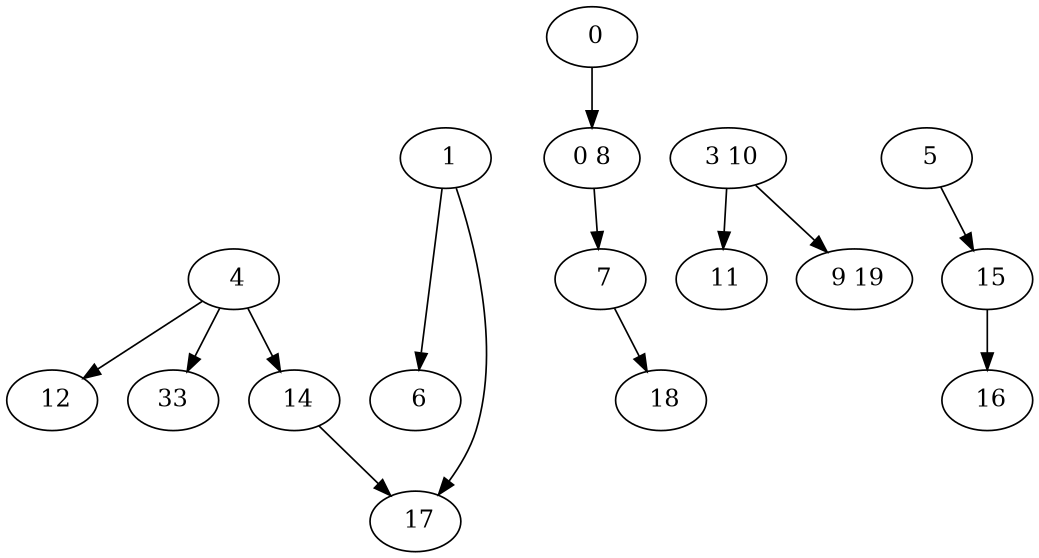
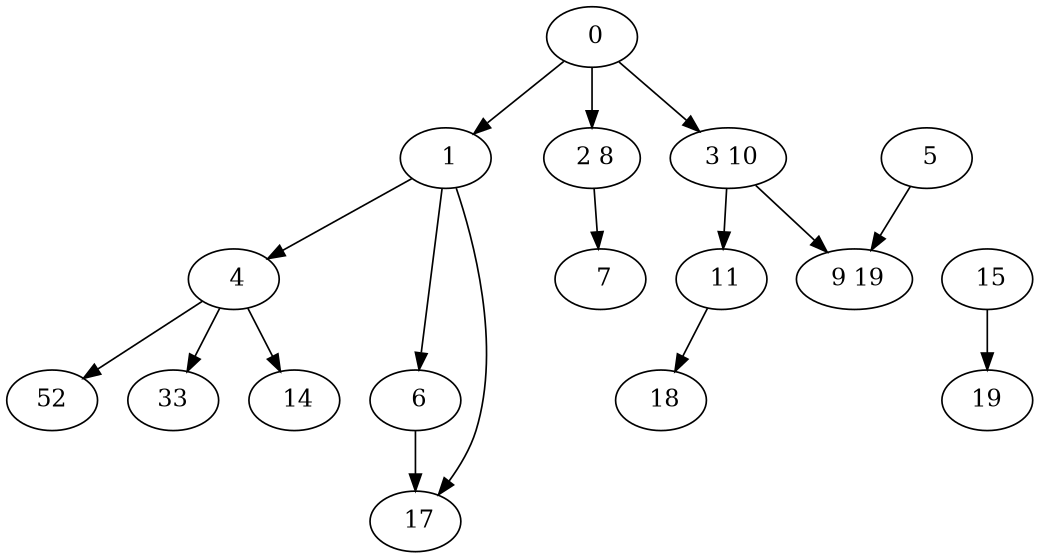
none -> (653, 91)
none -> (526, 92)
(592, 158) -> (592, 158)
(953, 211) -> (895, 211)
none -> (347, 215)
(627, 332) -> (695, 332)
(52, 400) -> (52, 400)
(987, 400) -> (987, 400)
(349, 455) -> (415, 453)
